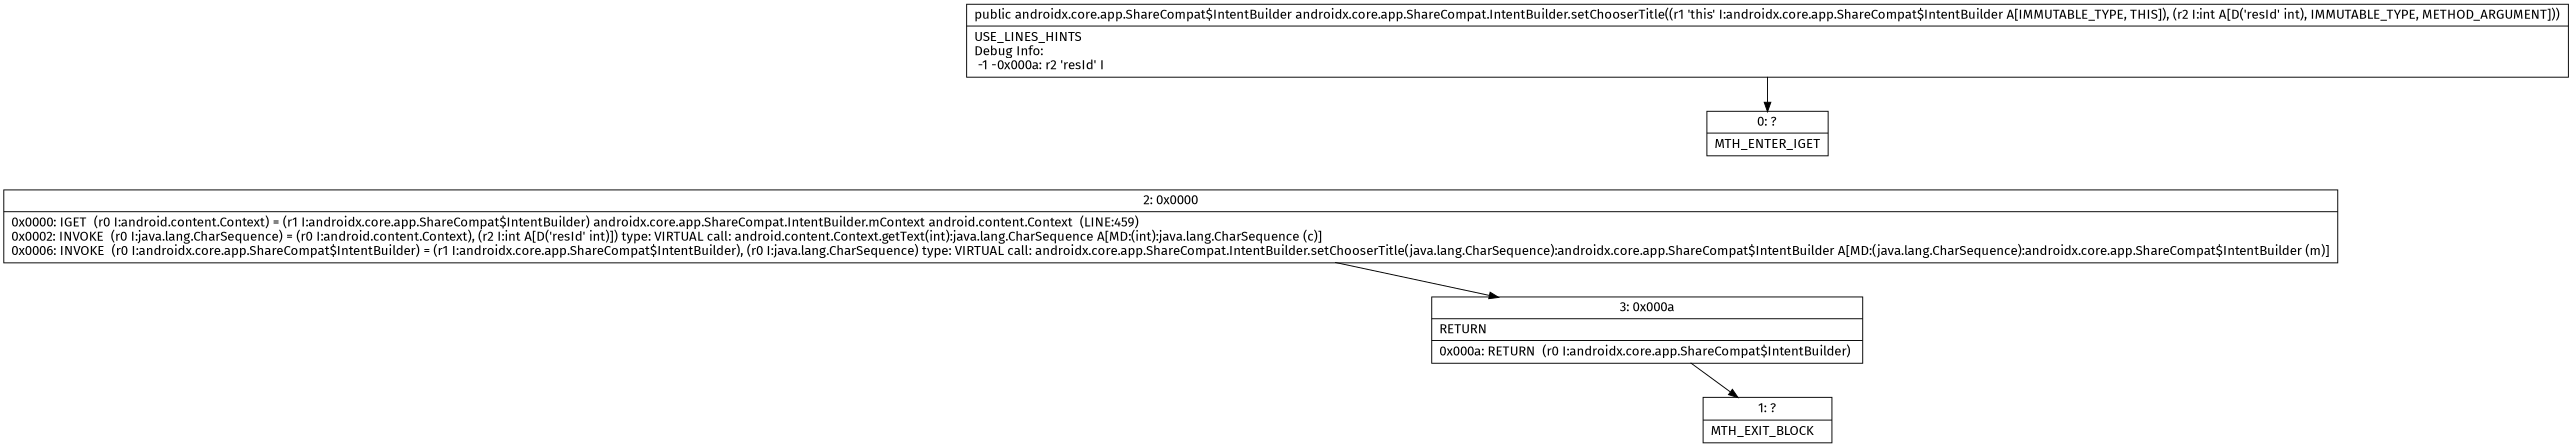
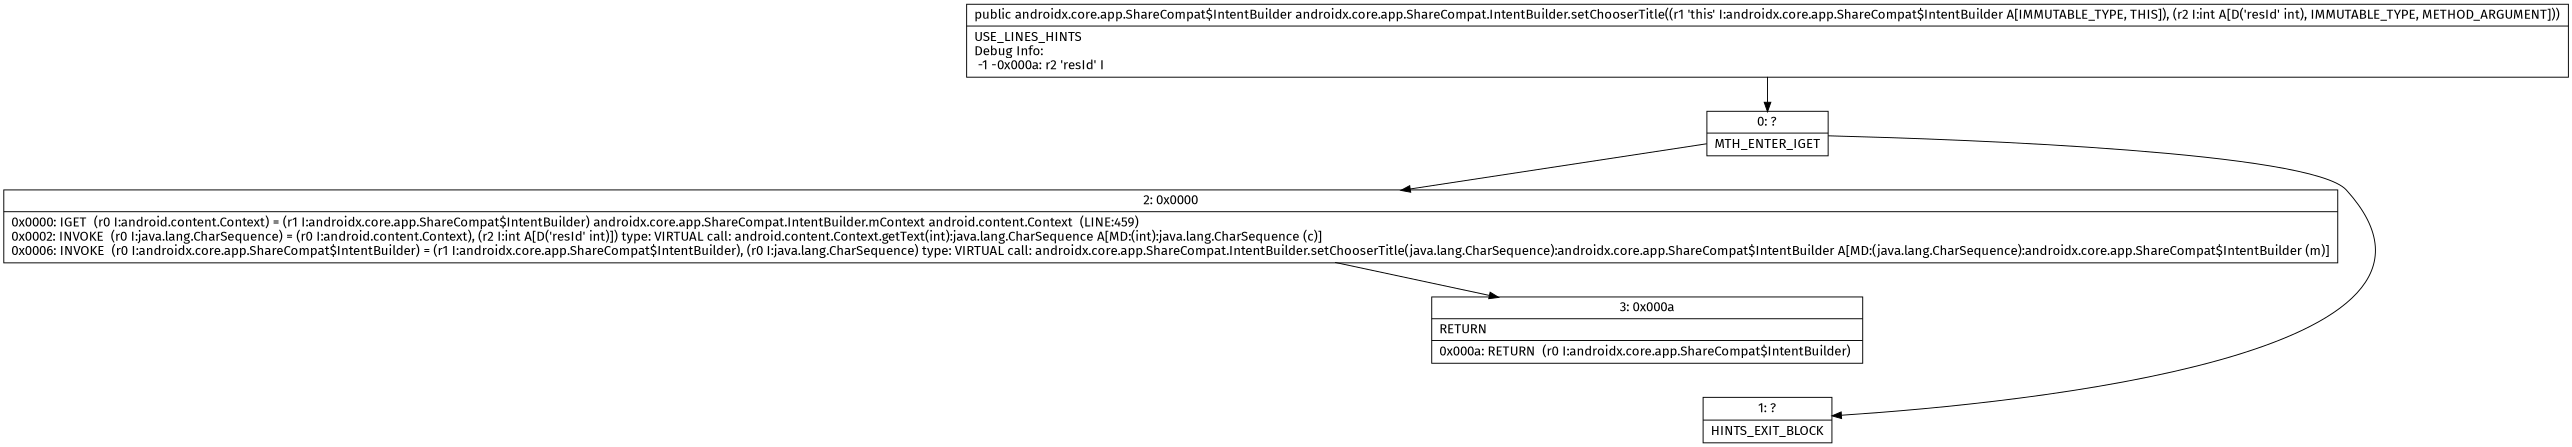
none -> (1558, 166)
(1710, 377) -> (2375, 246)
(1762, 431) -> (1768, 431)
